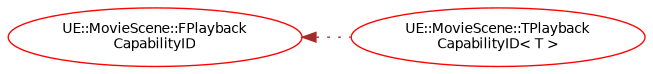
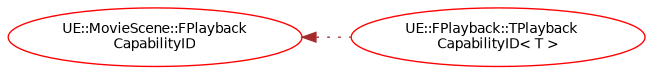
(498, 37) -> (498, 37)
